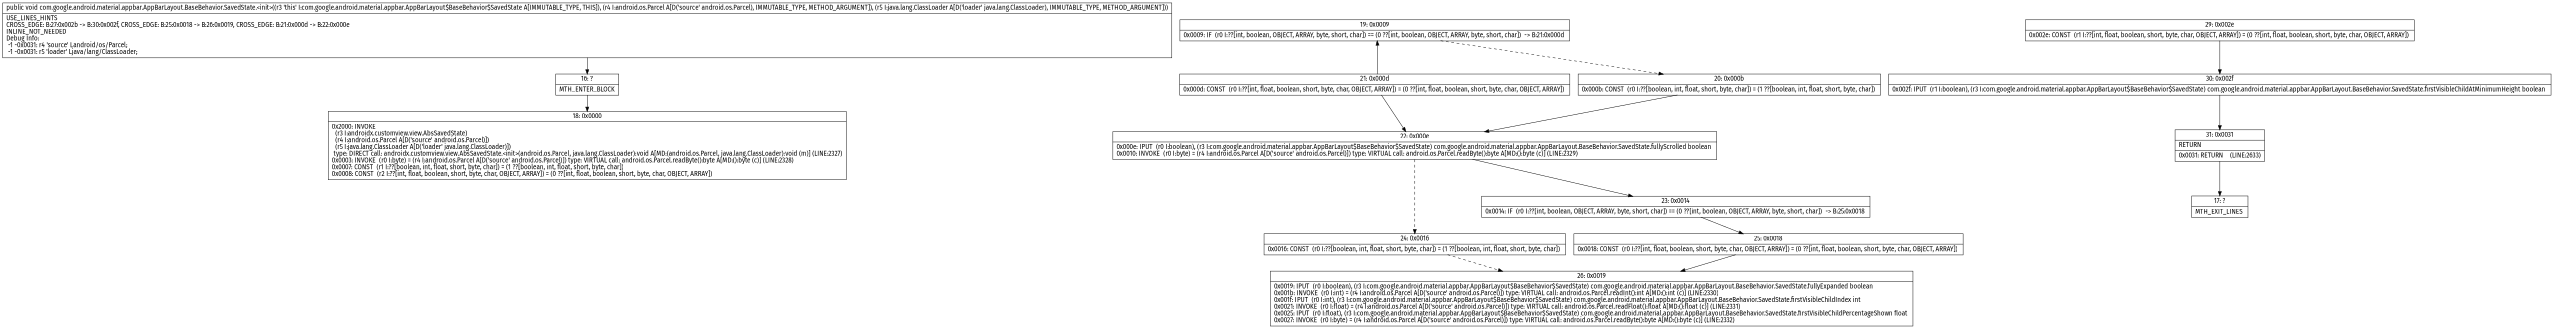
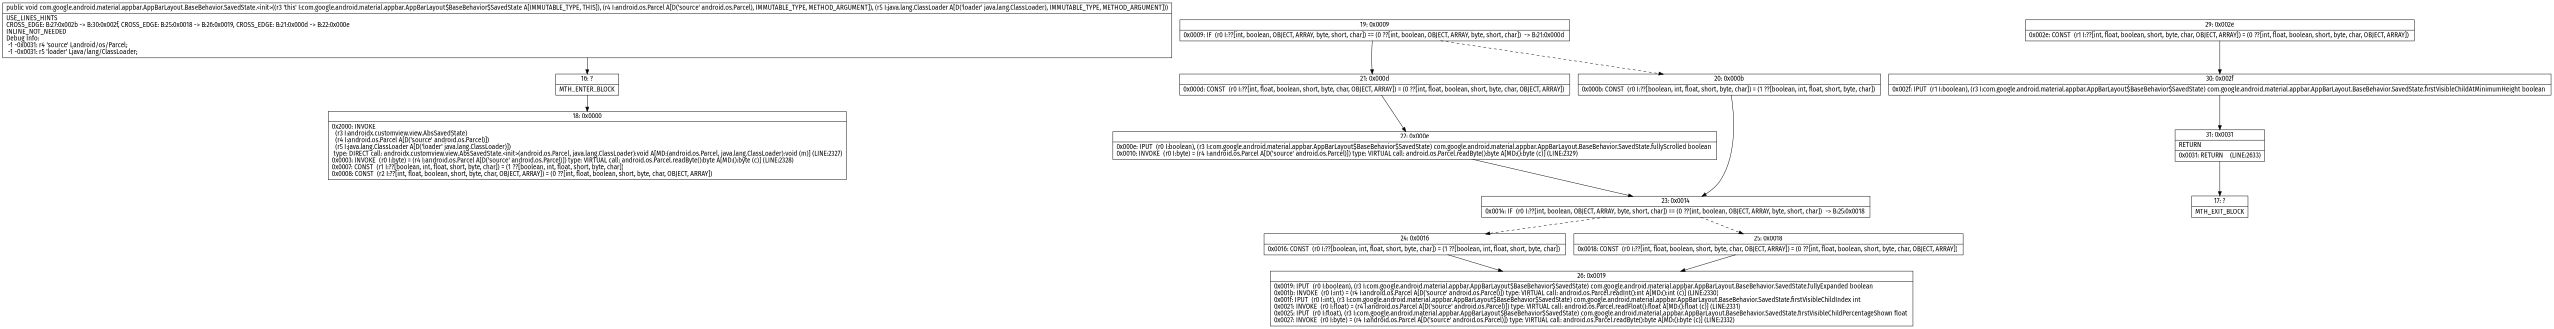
(1378, 60) -> (1372, 55)
(1583, 113) -> (1732, 149)
(1415, 194) -> (1548, 225)
(2219, 212) -> (2220, 212)
(1720, 225) -> (1720, 225)
(1473, 262) -> (1473, 262)
